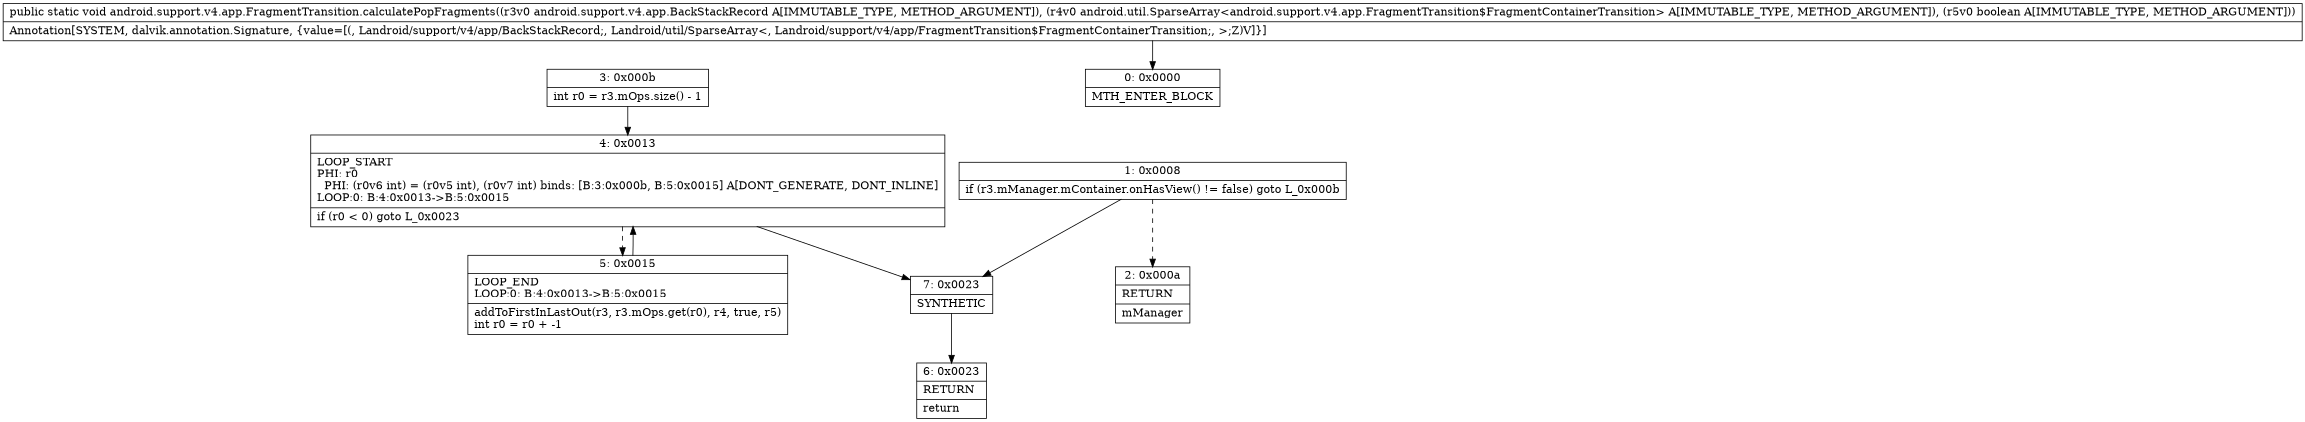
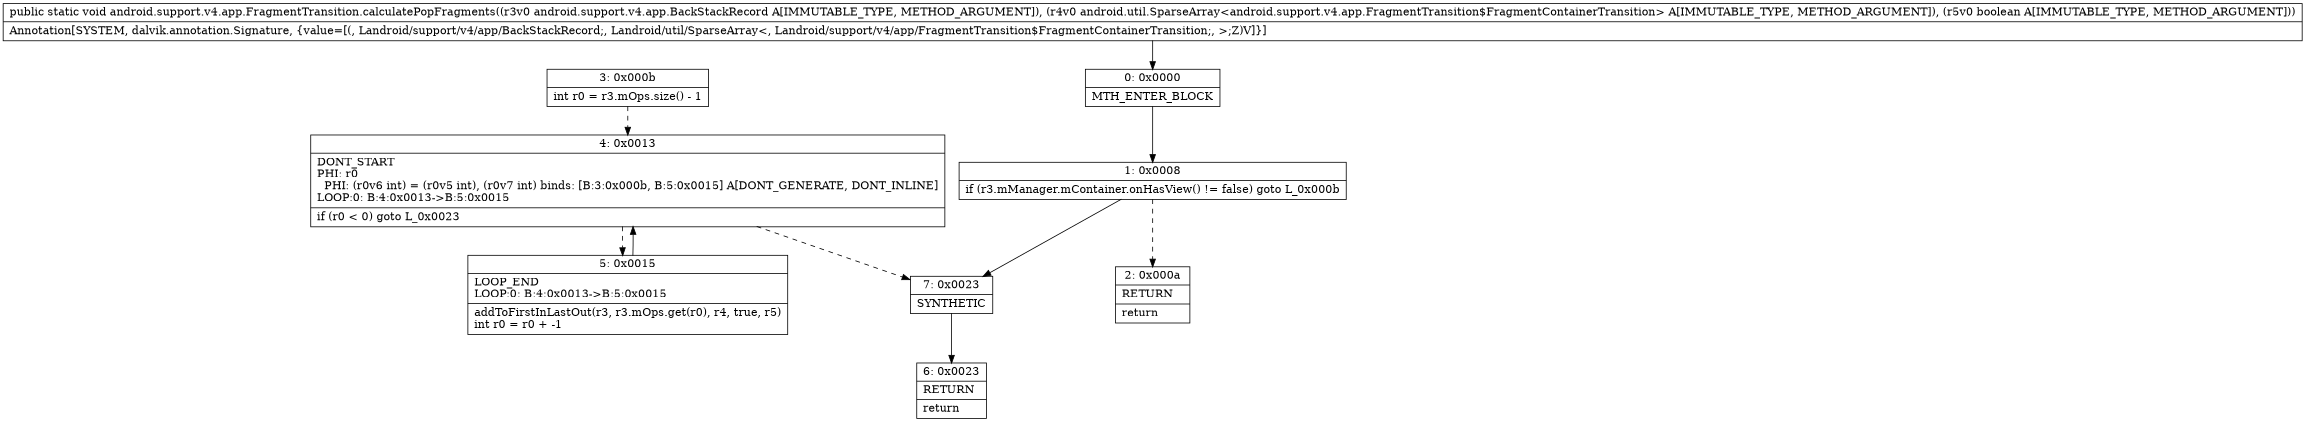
(628, 117) -> (628, 117)
none -> (1153, 130)
(355, 162) -> (356, 162)
(830, 252) -> (830, 252)
(1153, 313) -> (1140, 313)
